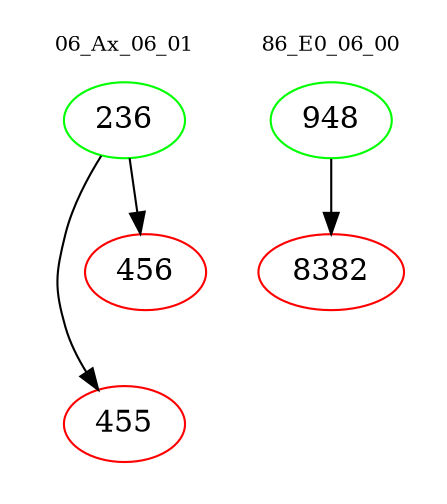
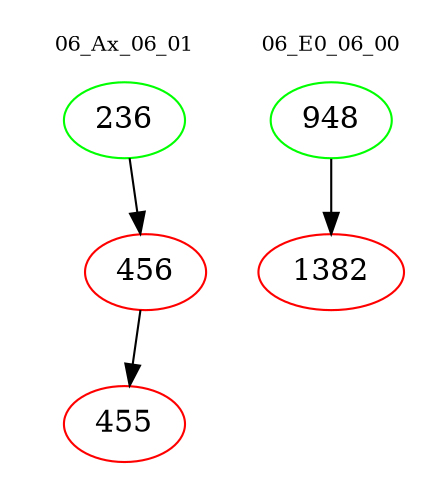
(331, 45) -> (331, 45)
(59, 262) -> (137, 337)
(331, 272) -> (331, 272)
